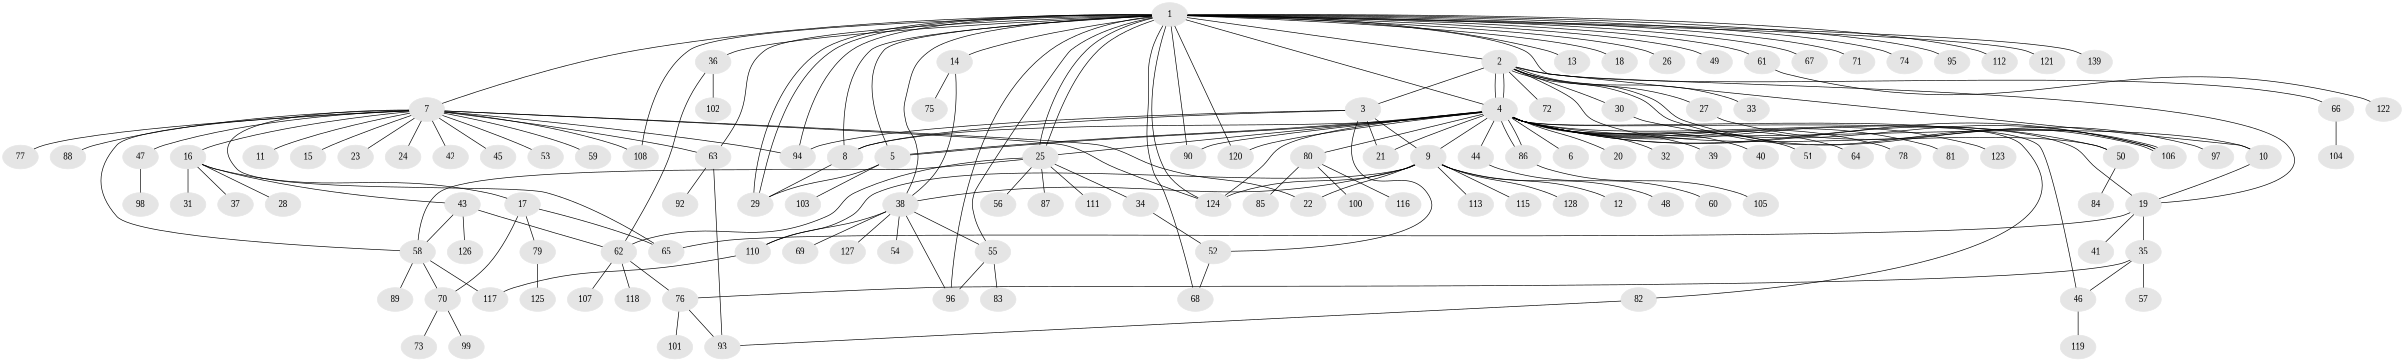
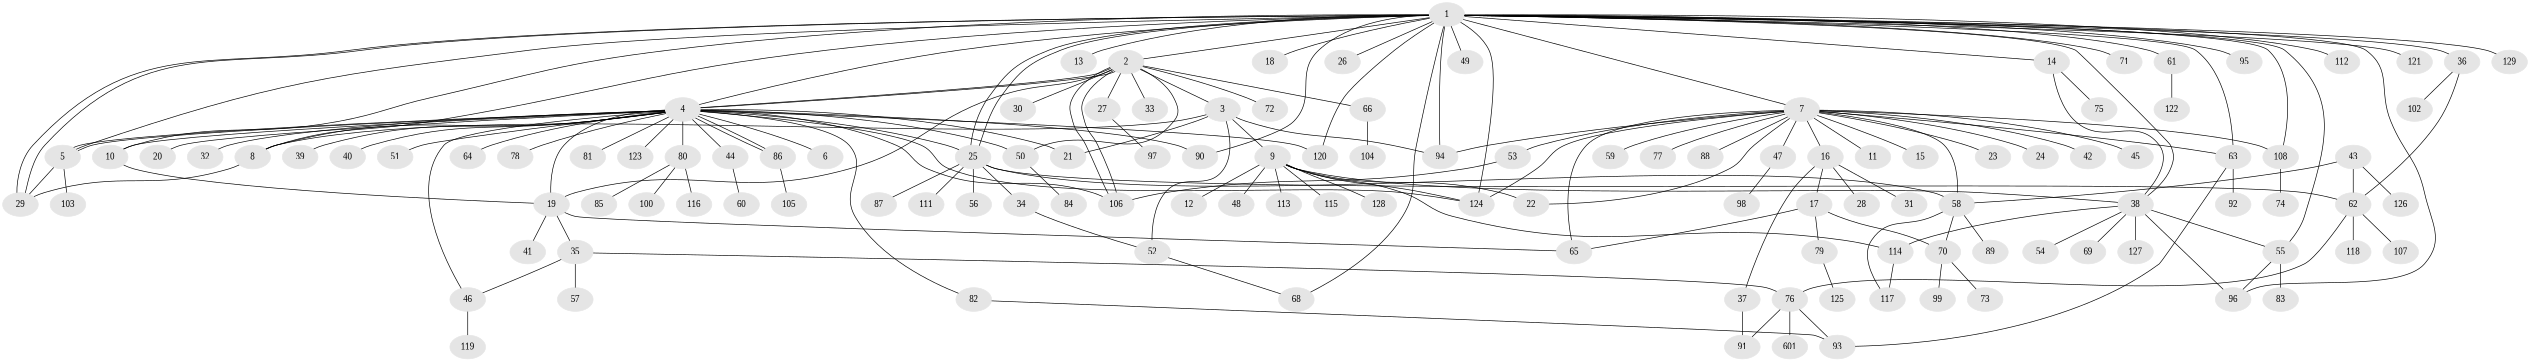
(1541, 21) -> (2281, 181)
(1810, 62) -> none
(2095, 62) -> (2510, 62)
(1895, 131) -> (1314, 181)
(1464, 133) -> none
(322, 190) -> none
(753, 252) -> (1895, 252)
(675, 347) -> (1790, 347)
none -> (1742, 347)
